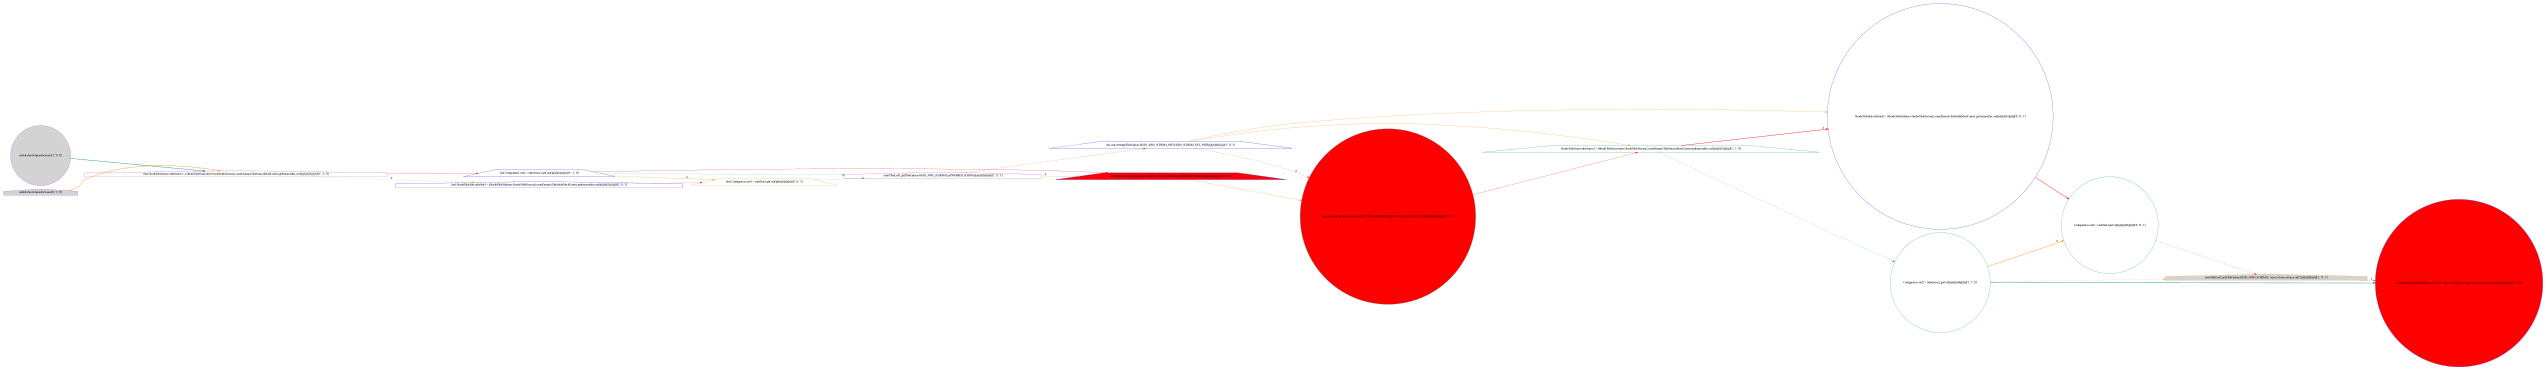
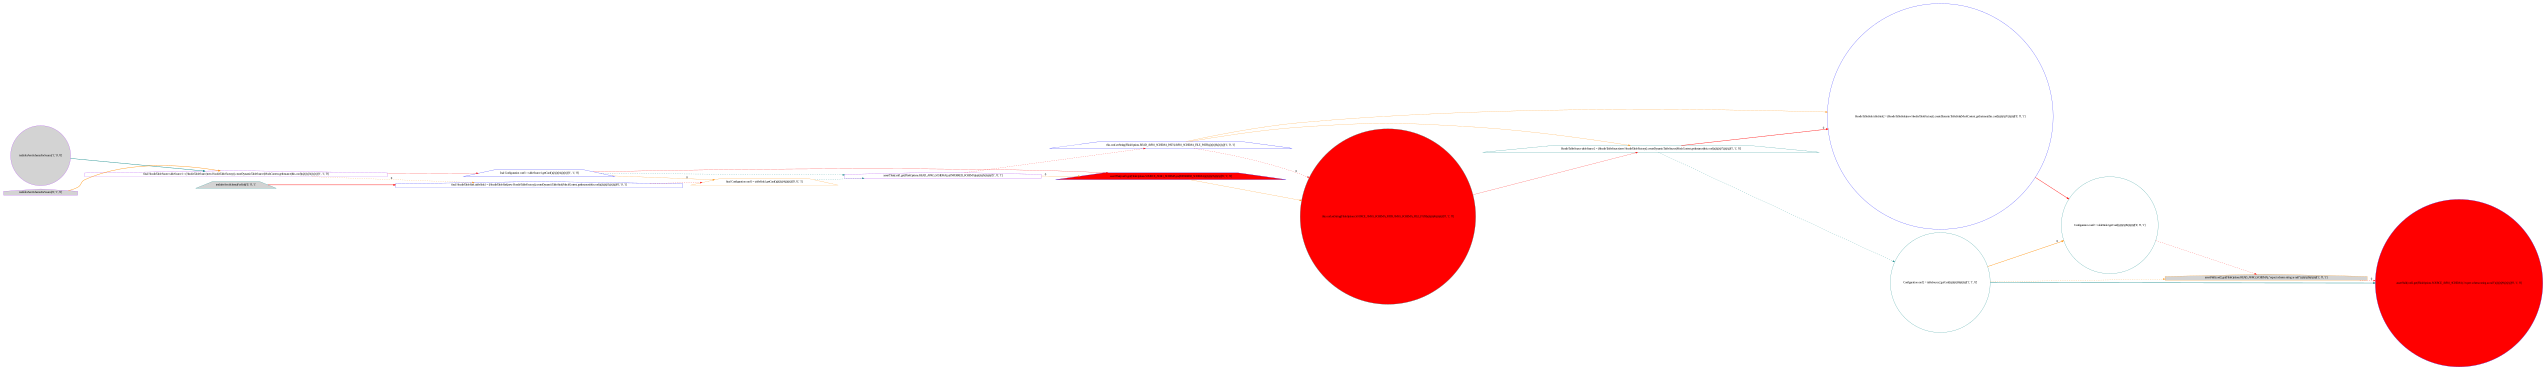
none -> (236, 185)
